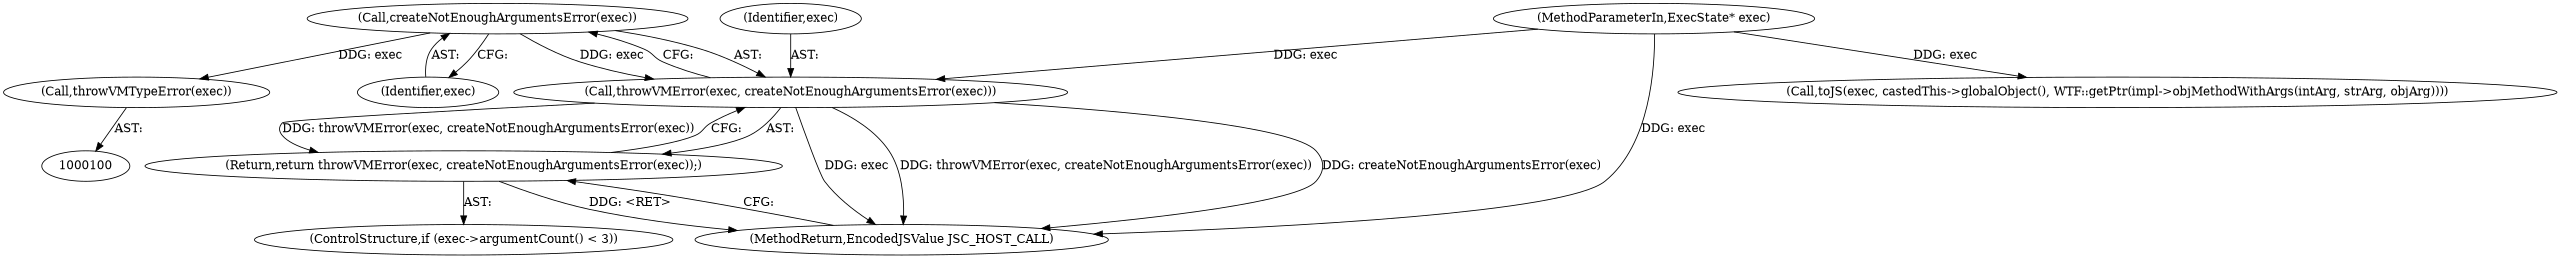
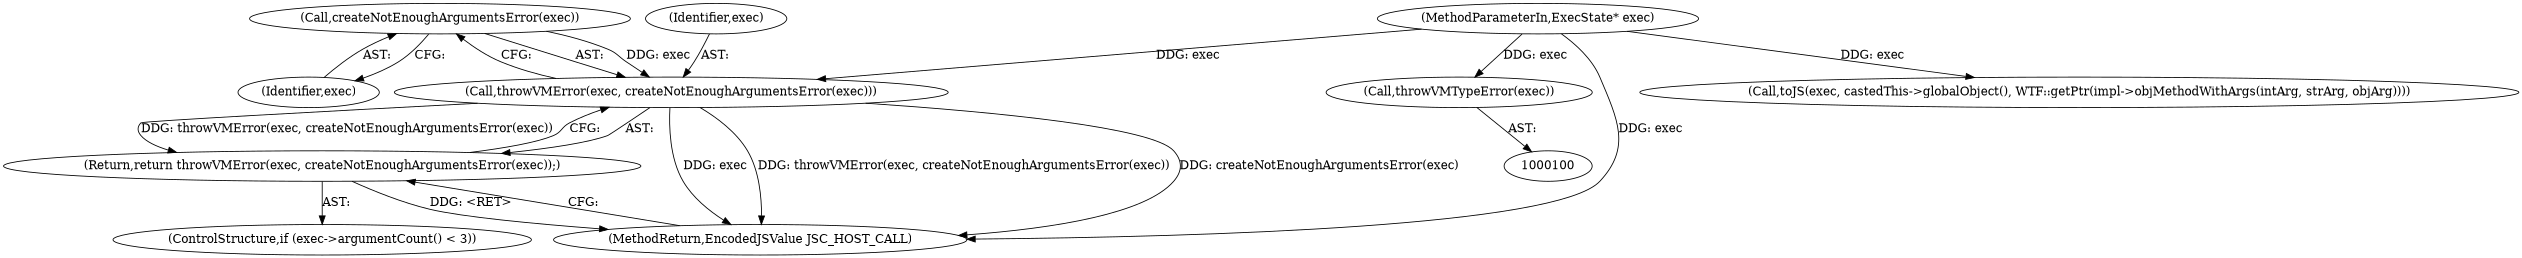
(319, 55) -> (1502, 53)
